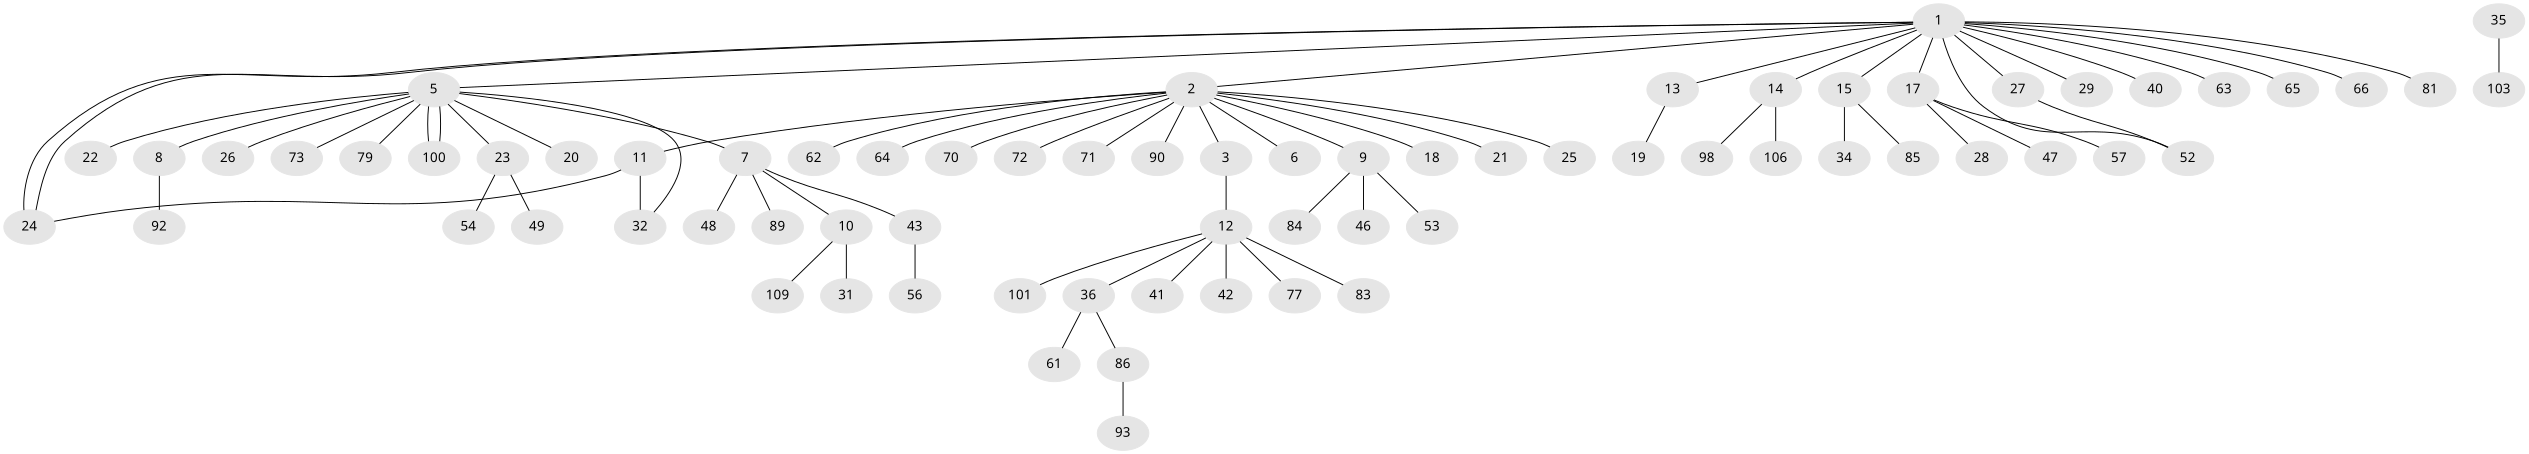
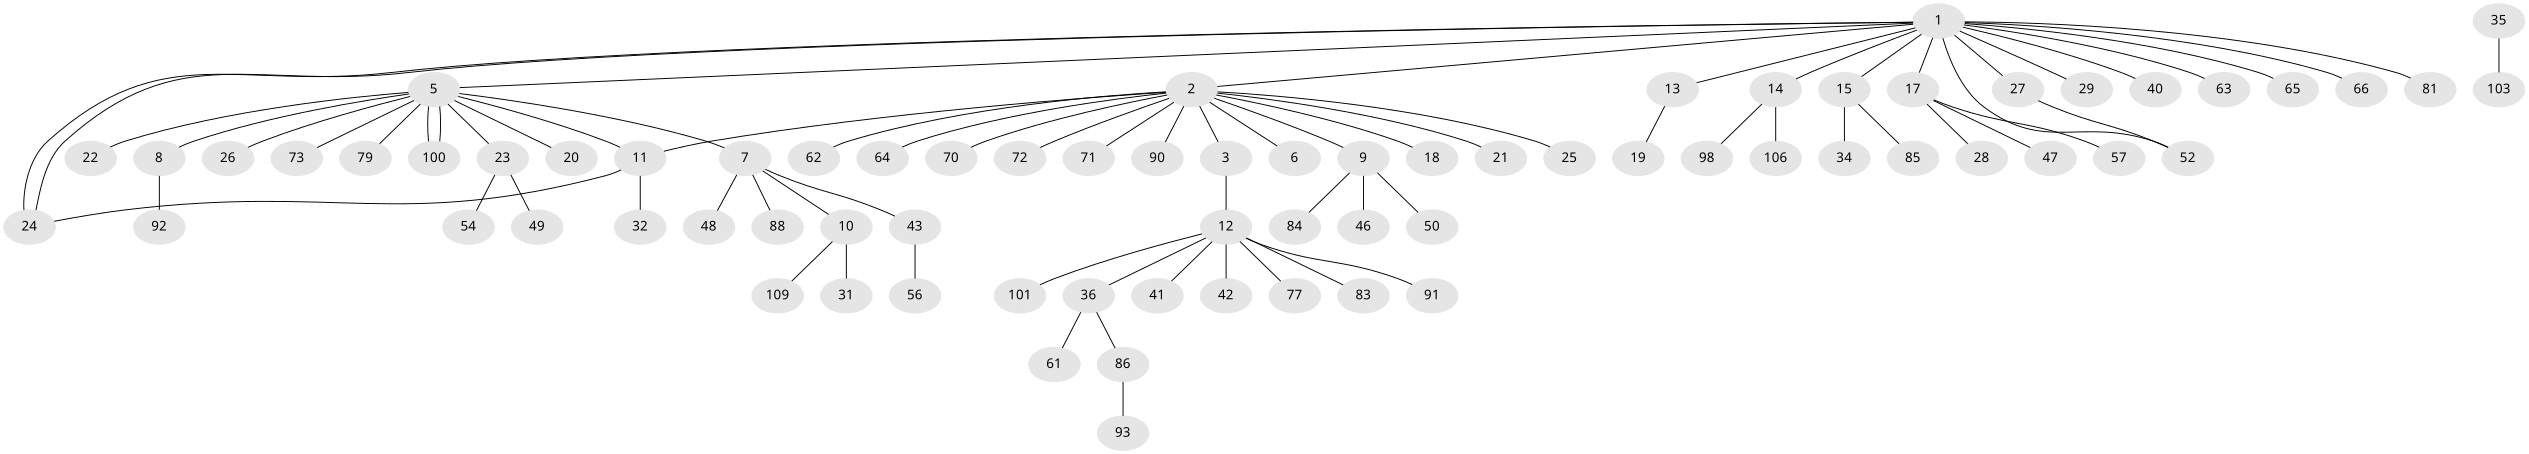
(588, 108) -> (540, 119)
(778, 227) -> (778, 227)
(1432, 227) -> (1432, 227)
none -> (1432, 296)
